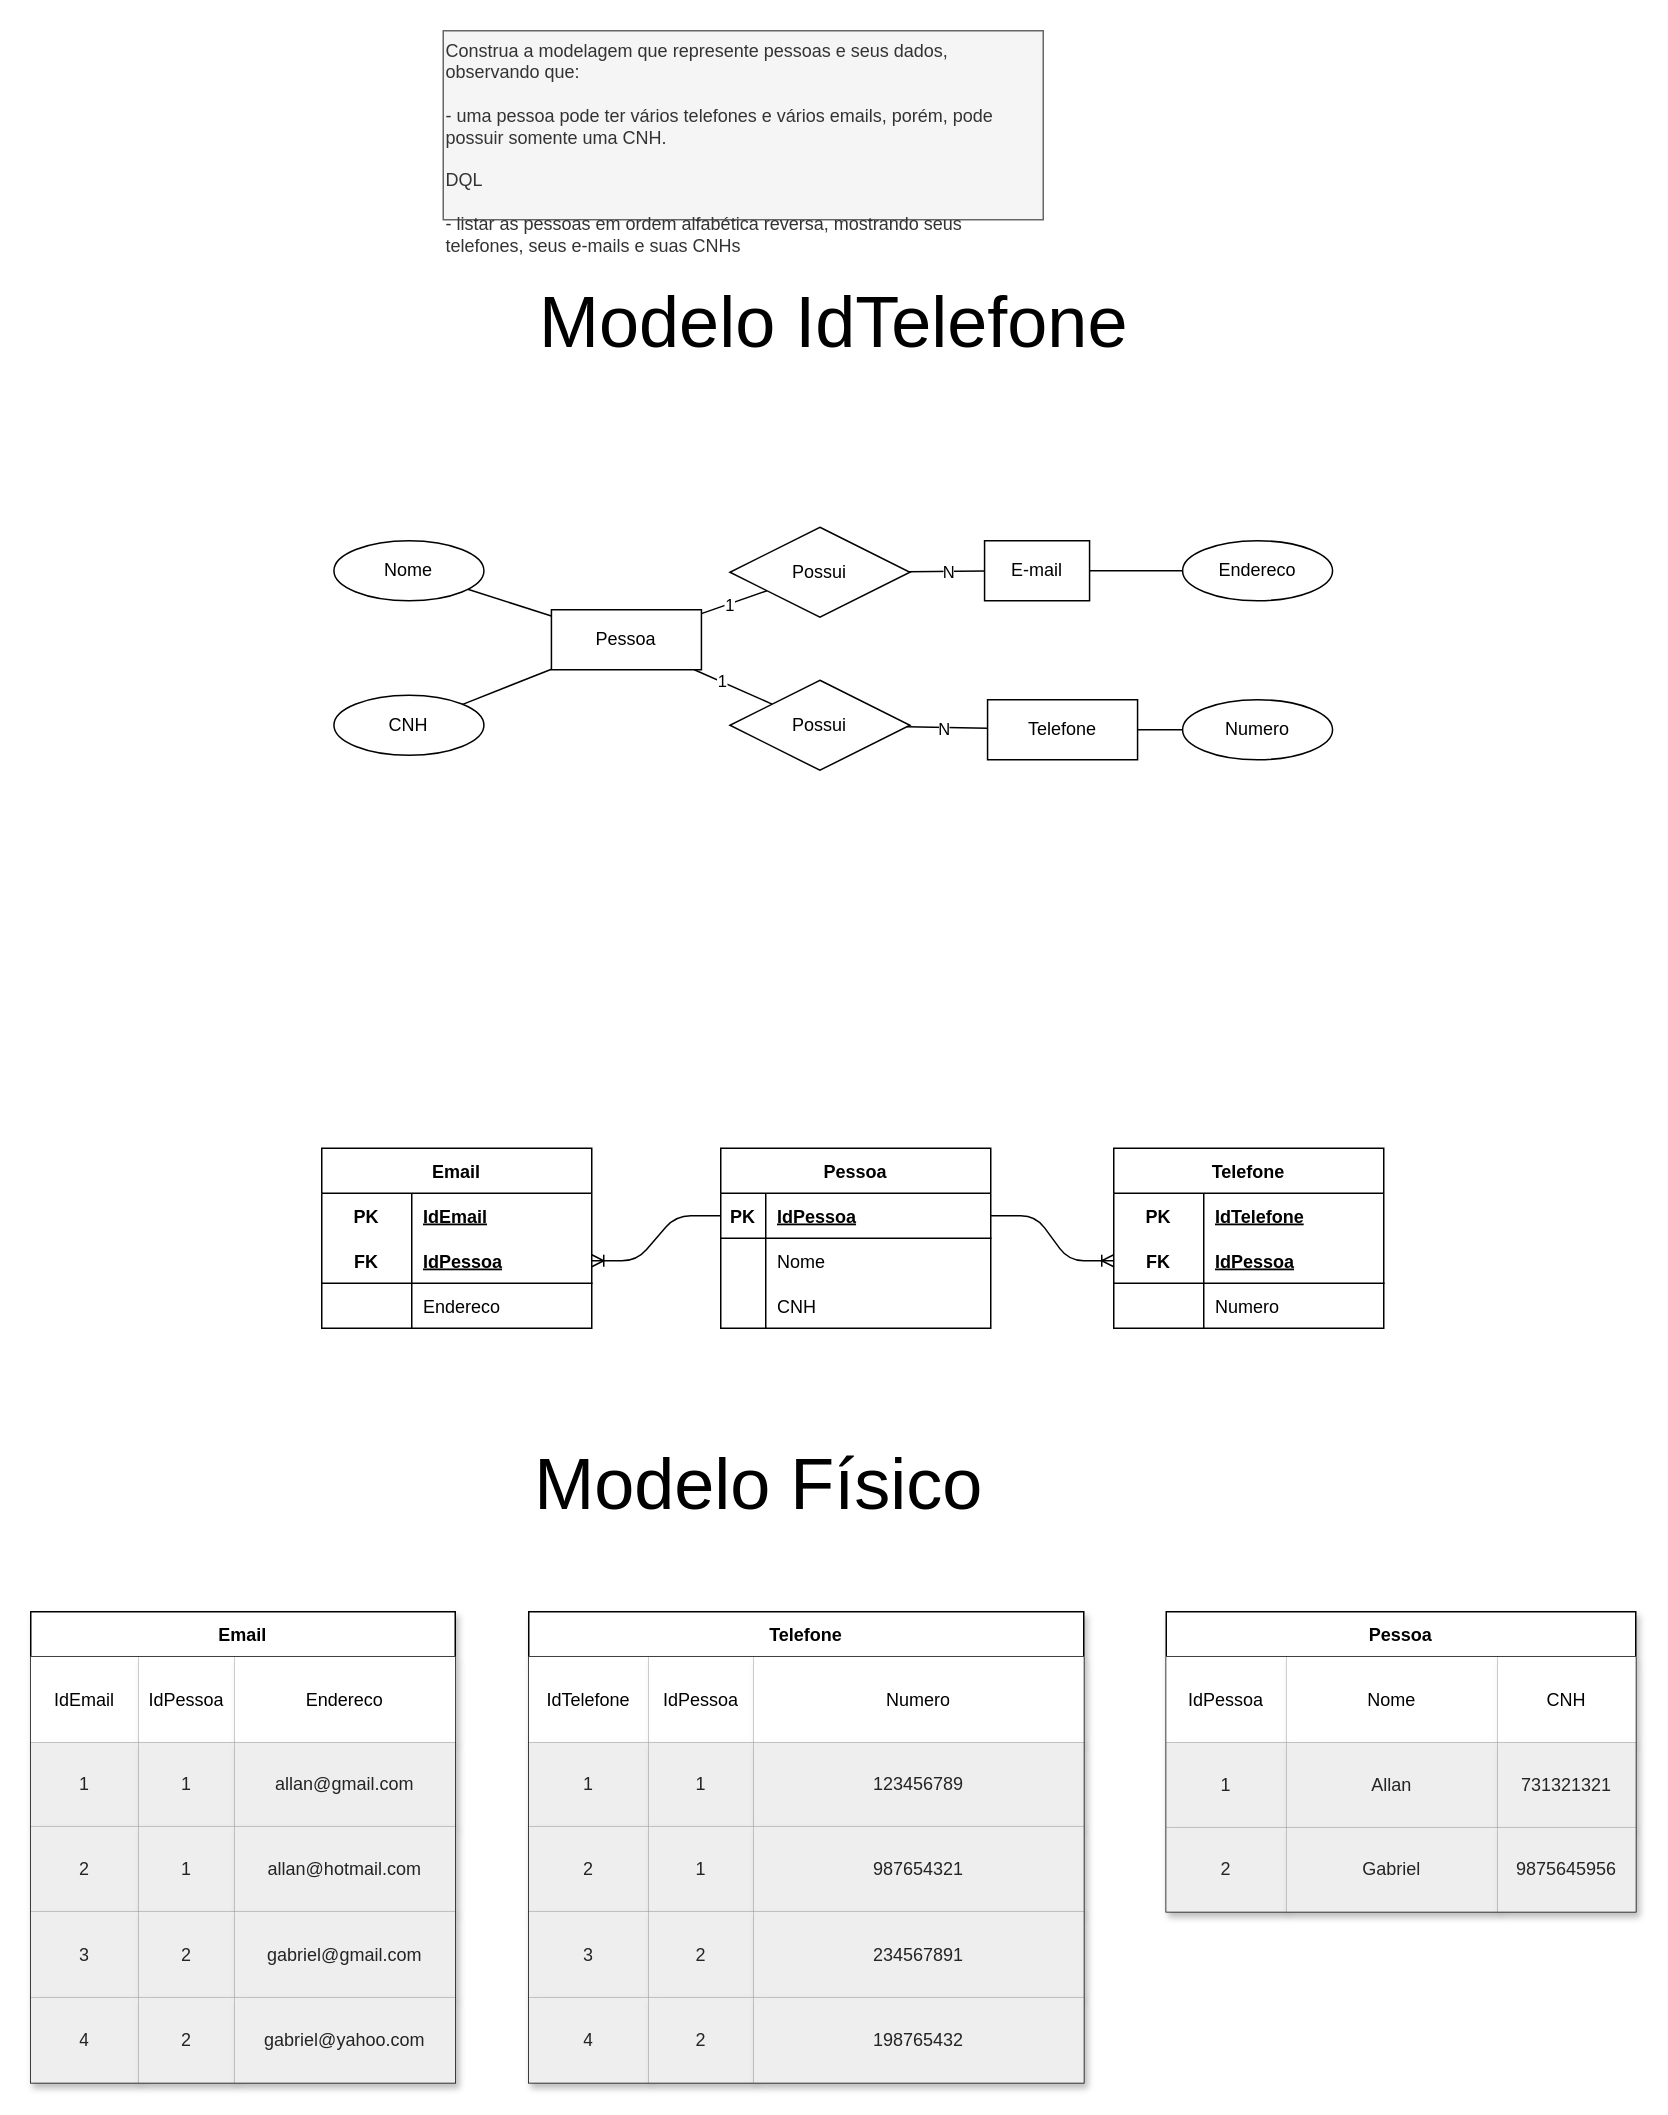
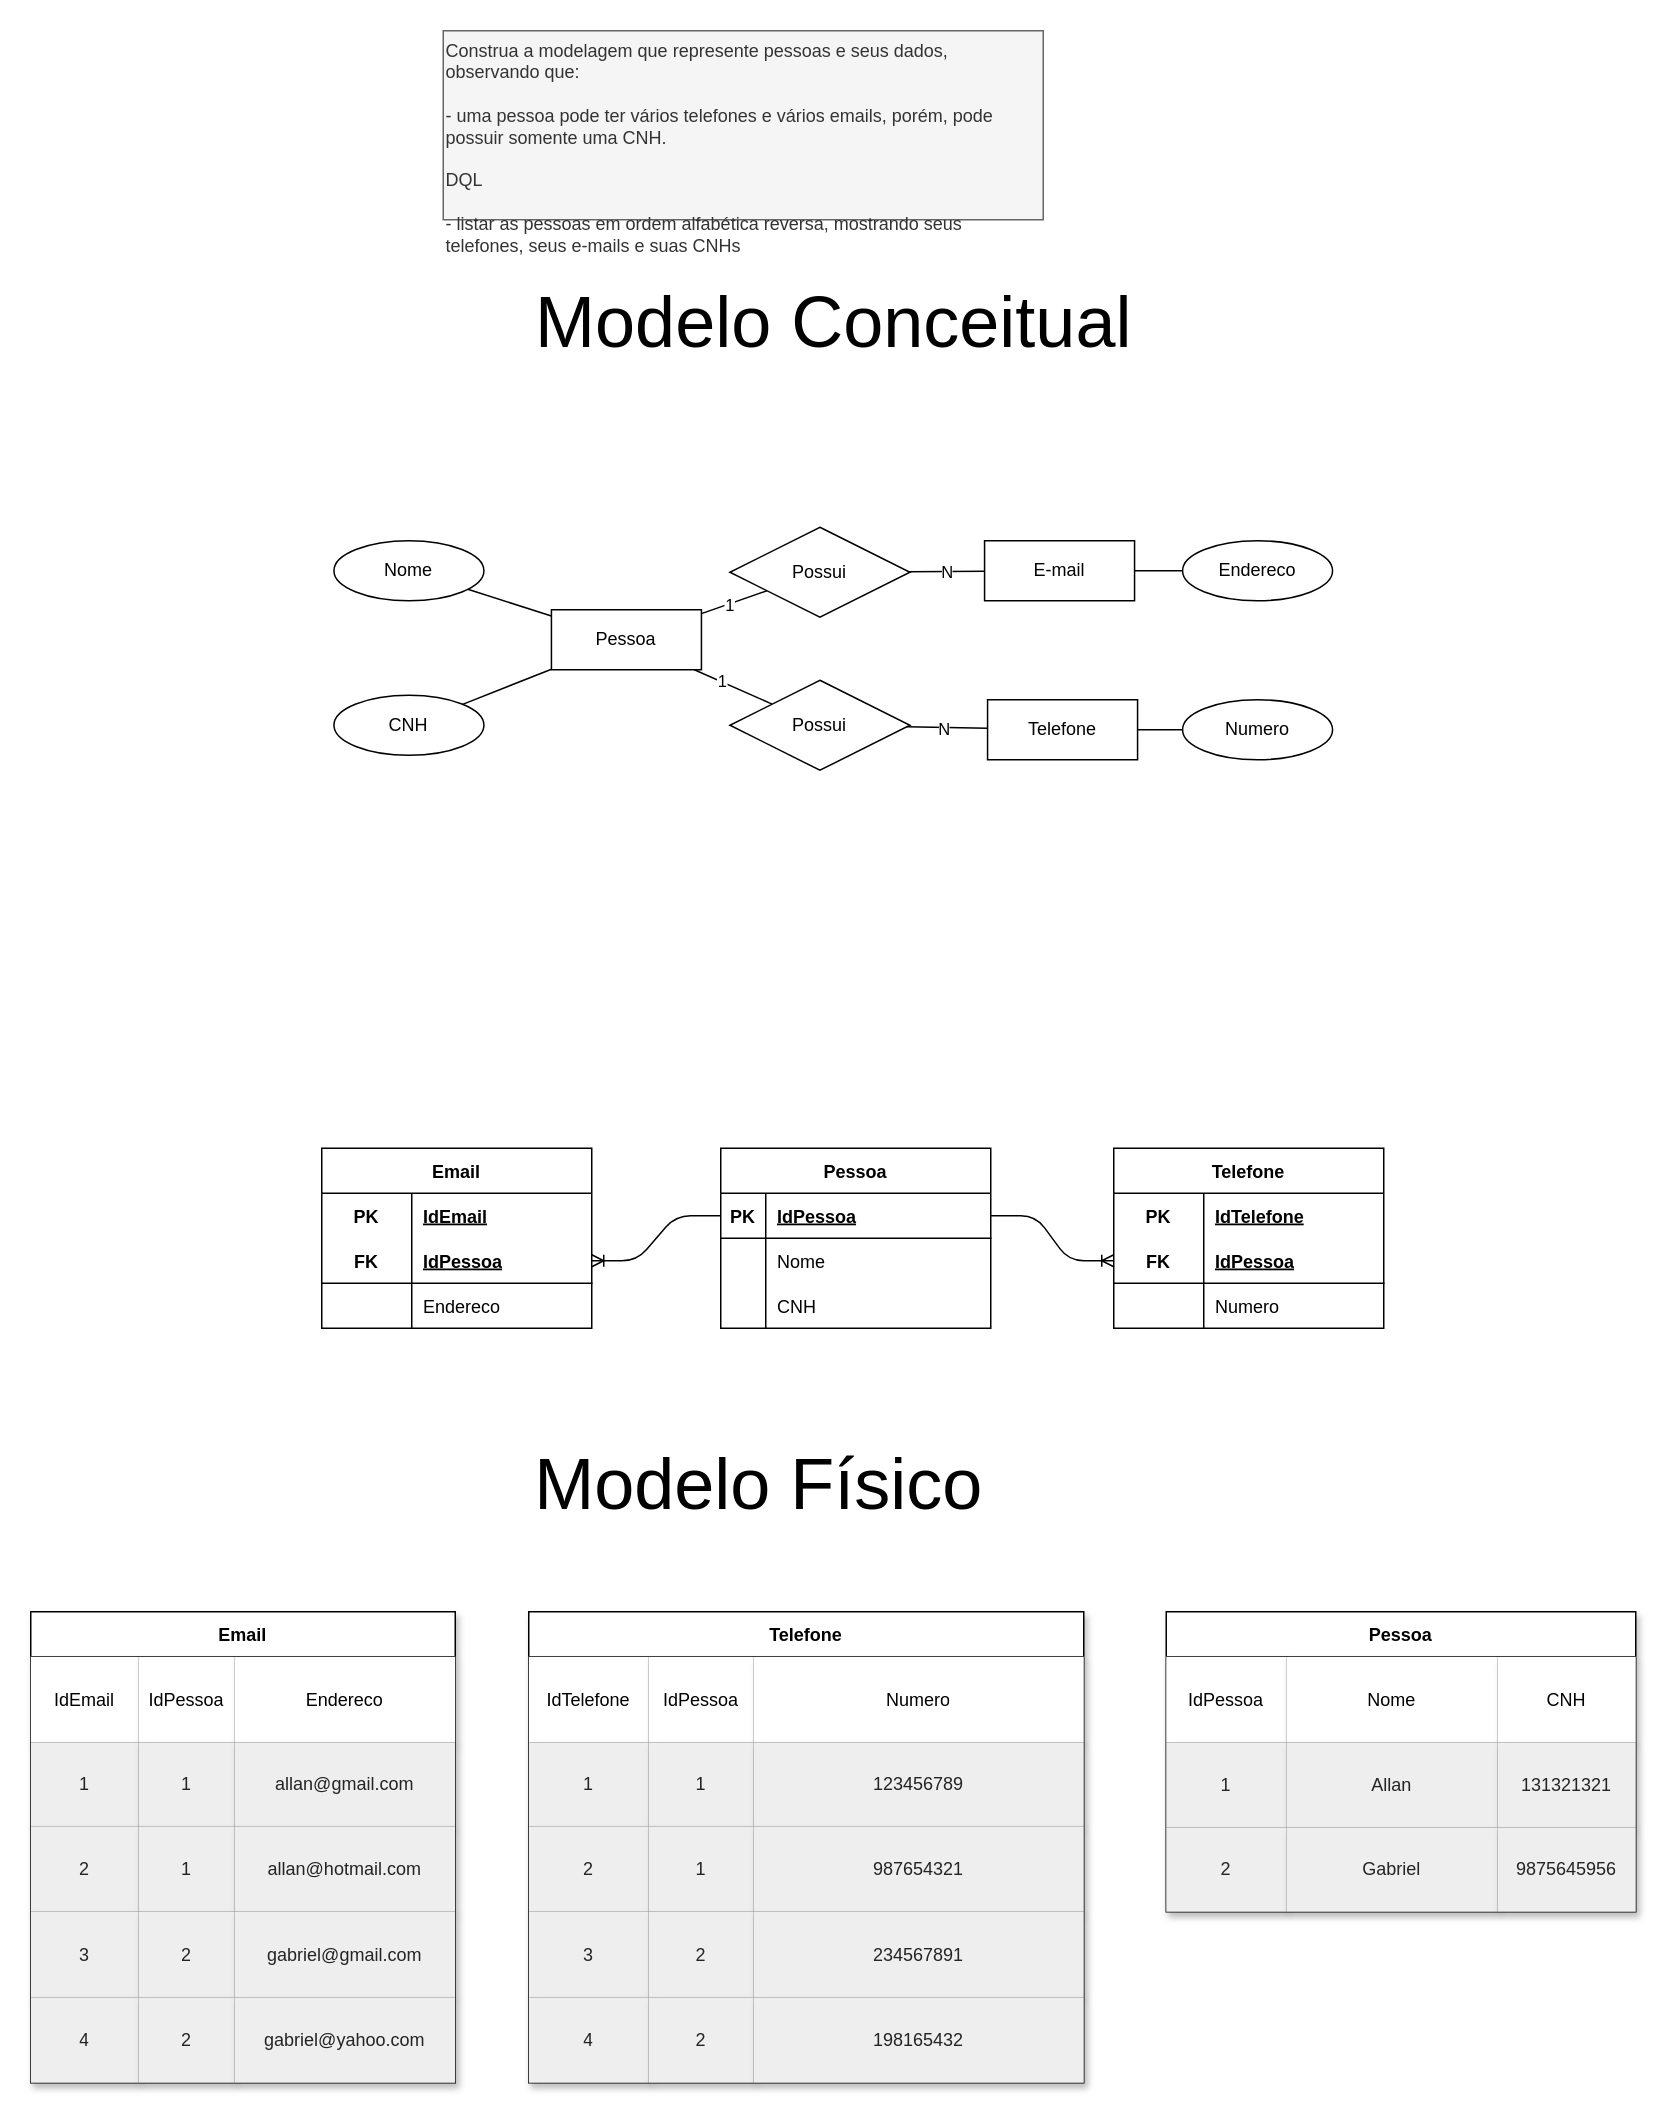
(834, 322) -> (834, 322)
(1037, 571) -> (1060, 571)
(1567, 1786) -> (1567, 1786)
(919, 2041) -> (919, 2041)
